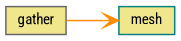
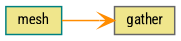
(85, 21) -> (81, 21)
